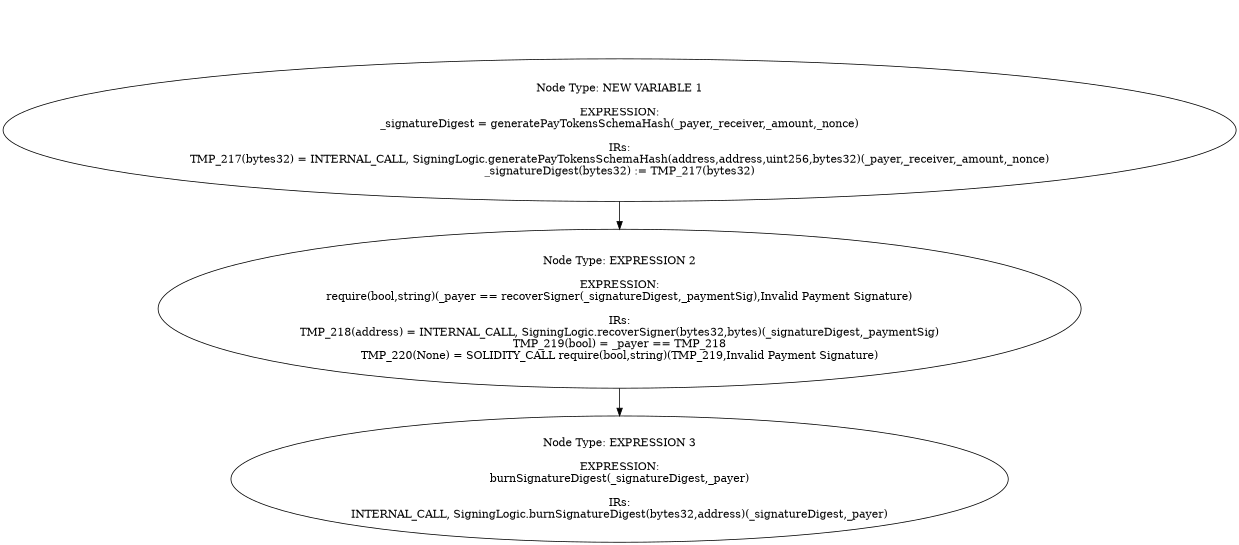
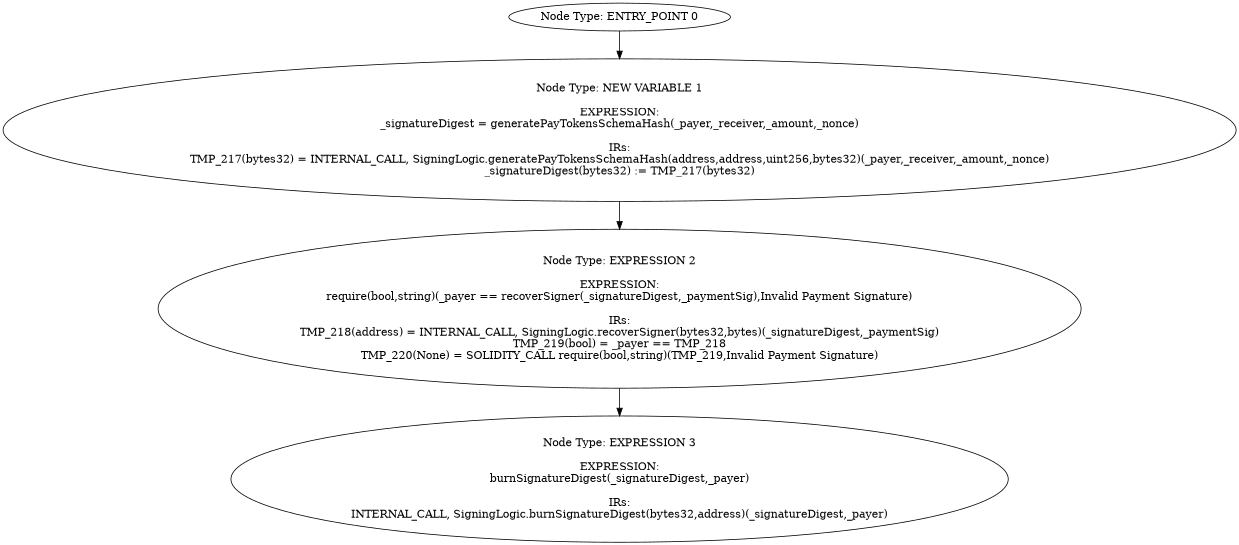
none -> (620, 17)
